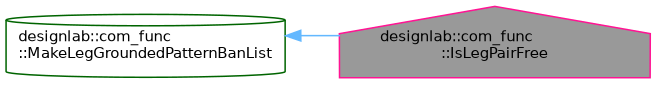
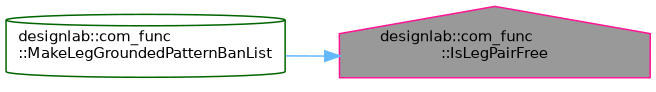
(320, 36) -> (305, 56)
